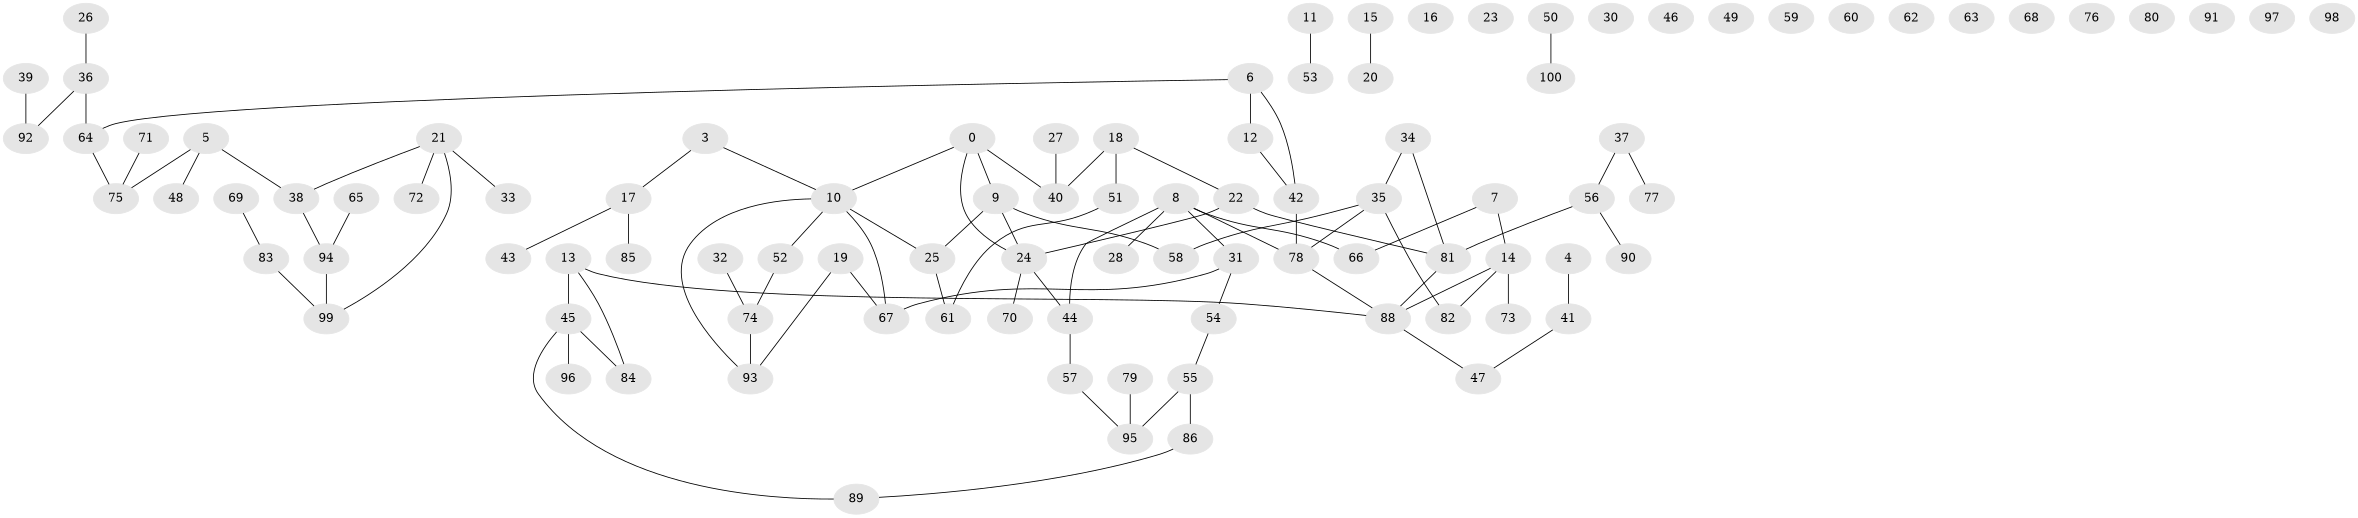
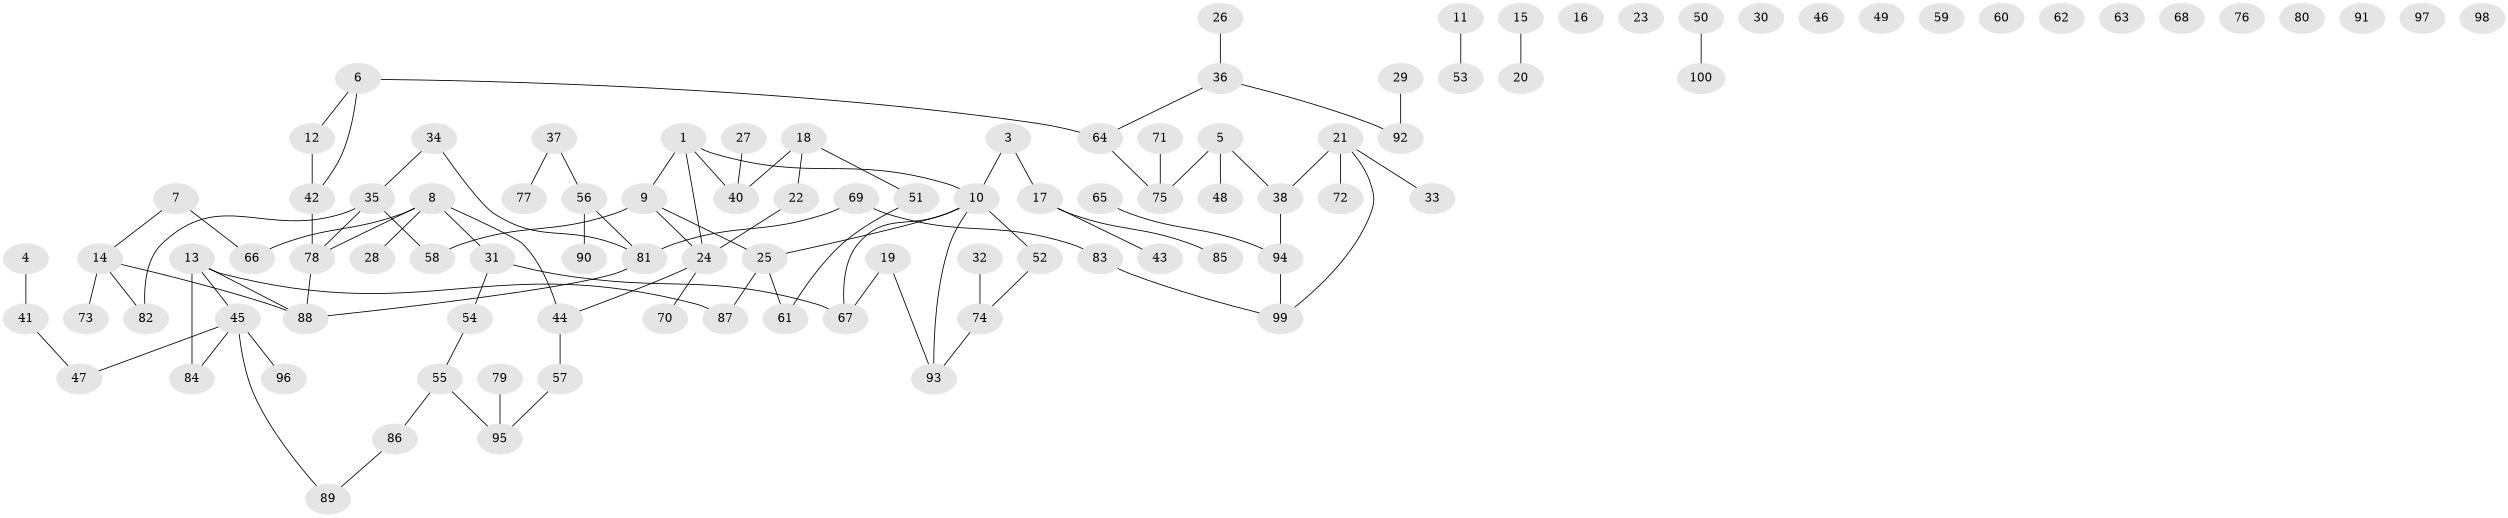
(26, 78) -> (1401, 78)
(972, 139) -> (684, 139)
(1344, 234) -> (764, 227)
none -> (725, 319)
(1433, 349) -> (159, 349)
